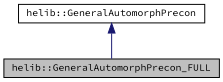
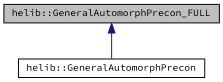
(112, 46) -> (112, 46)
